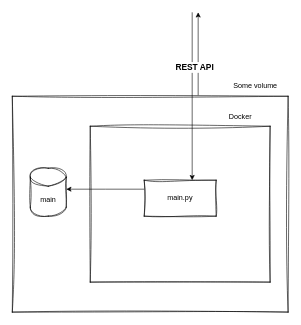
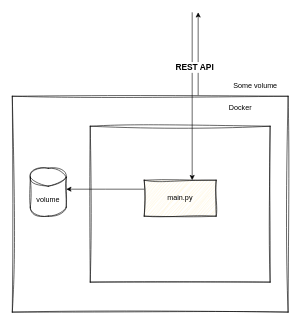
(240, 117) -> (240, 108)
(180, 198) -> (180, 198)
(48, 200) -> (48, 200)
